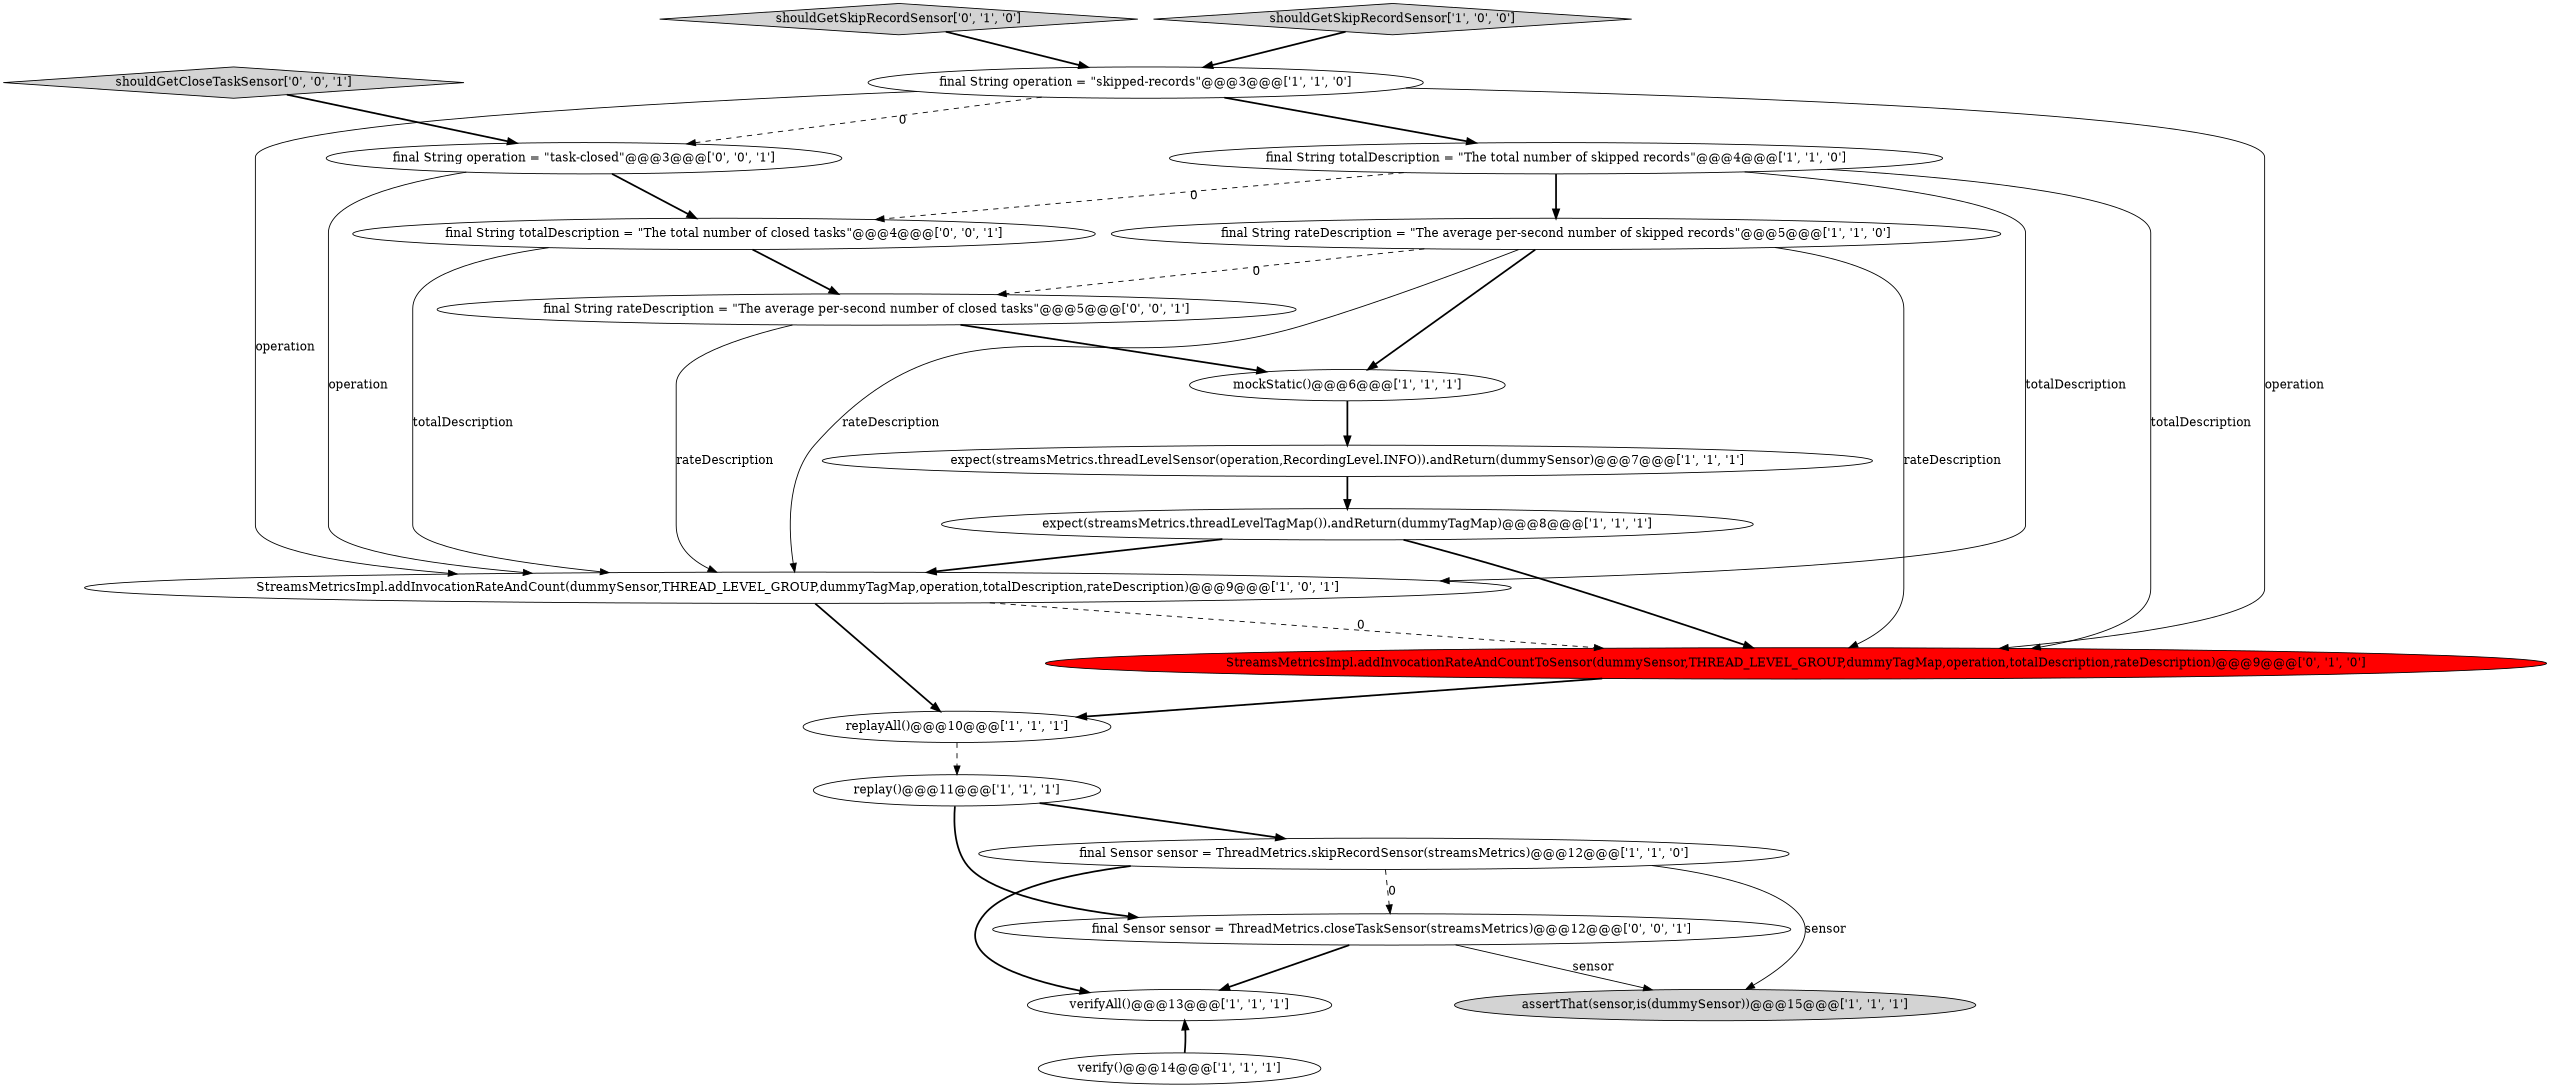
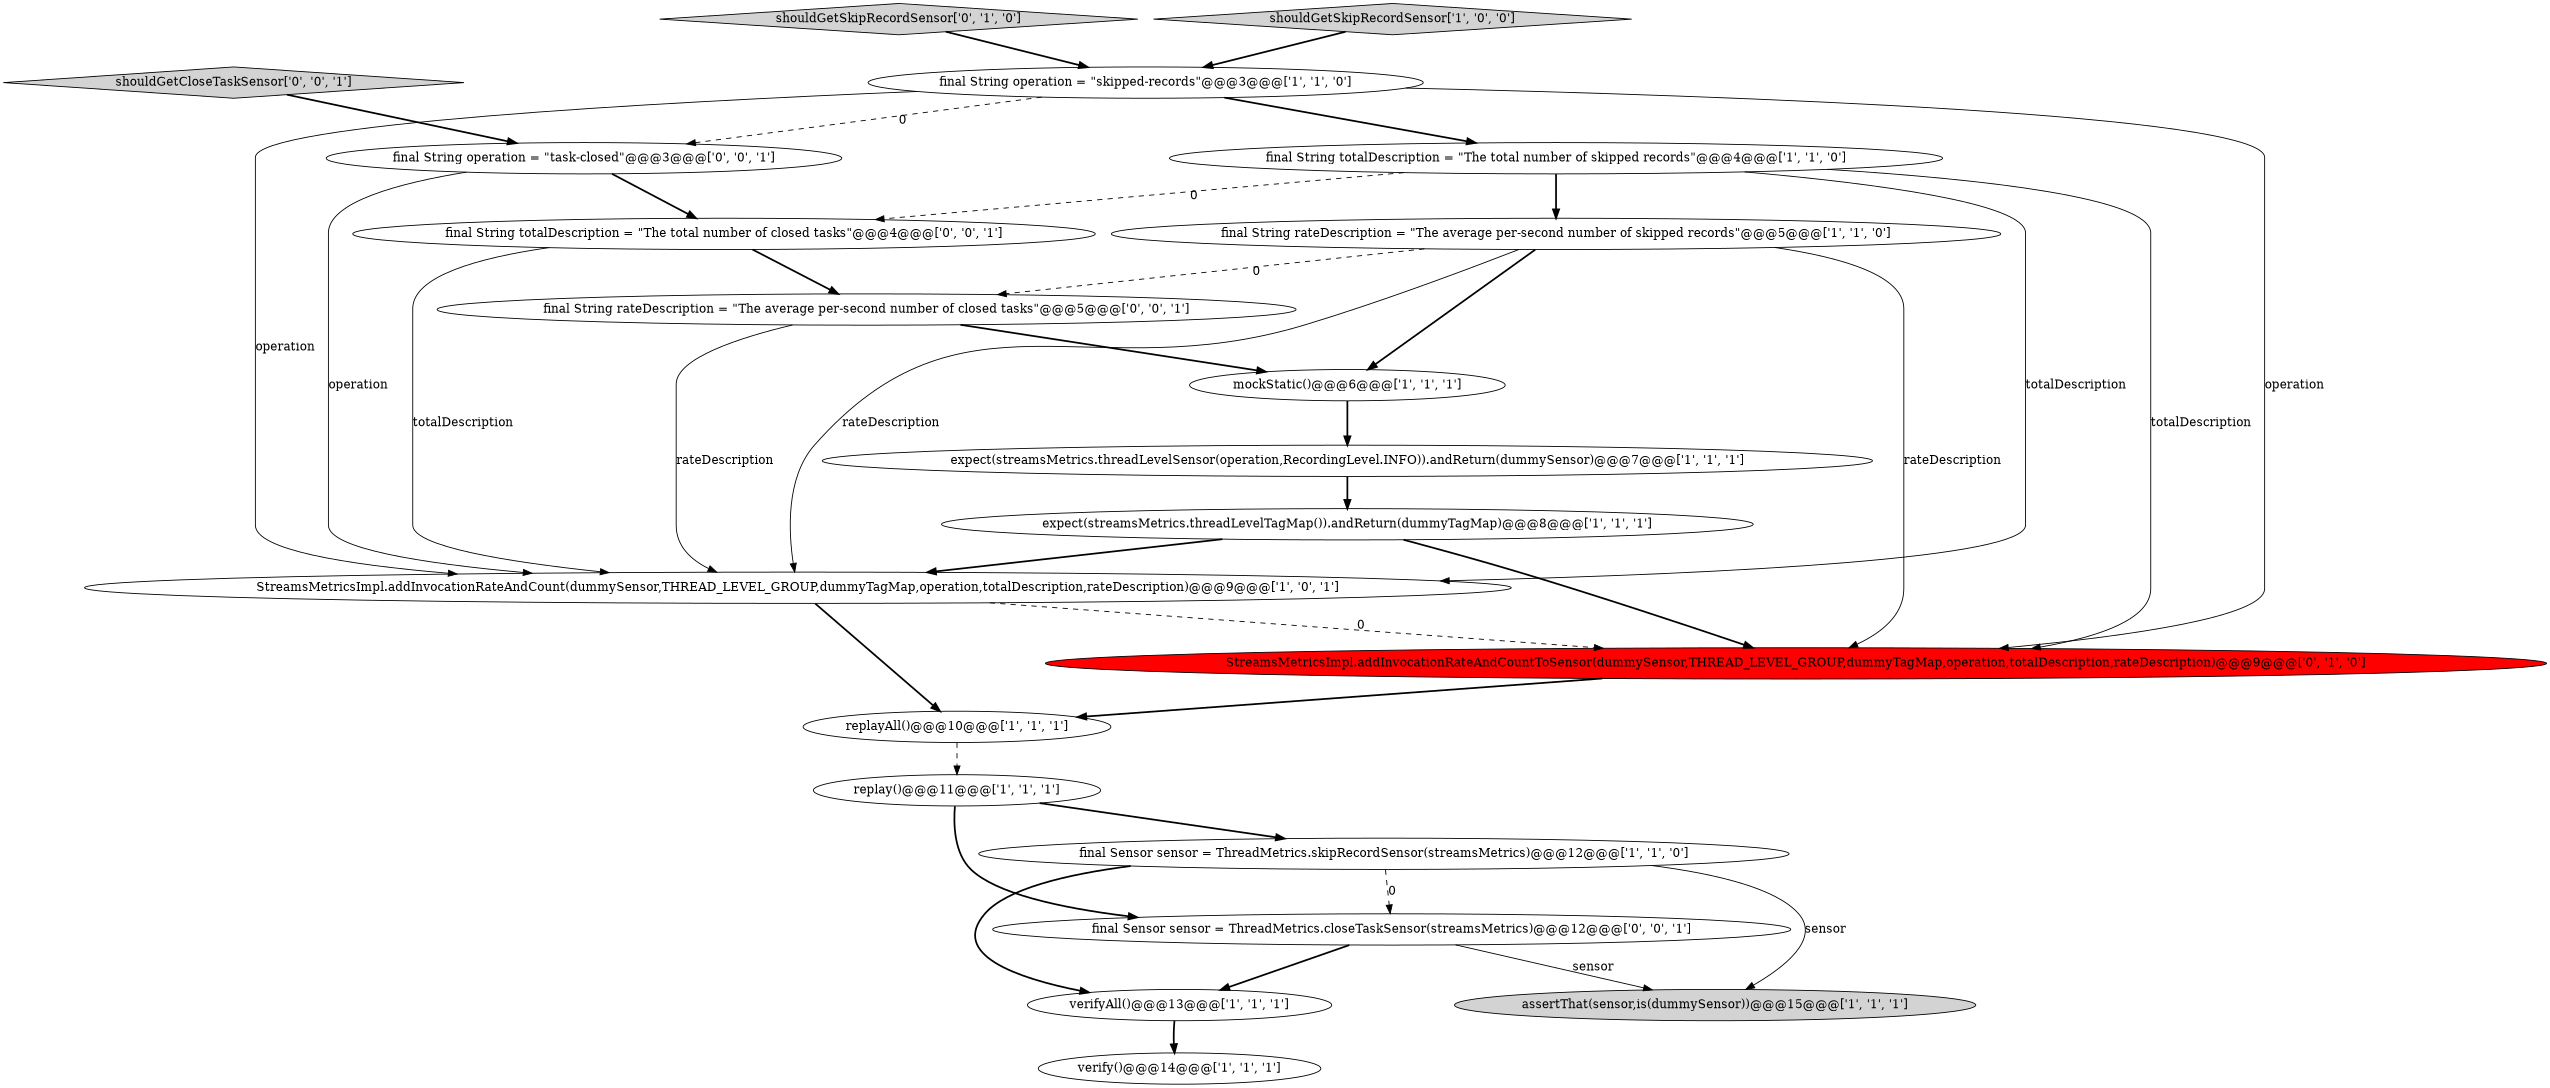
(1185, 1041) -> (1174, 1033)
